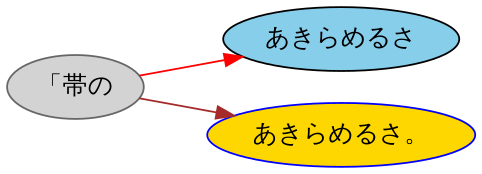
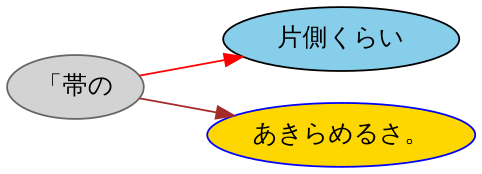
(341, 39) -> (341, 39)
